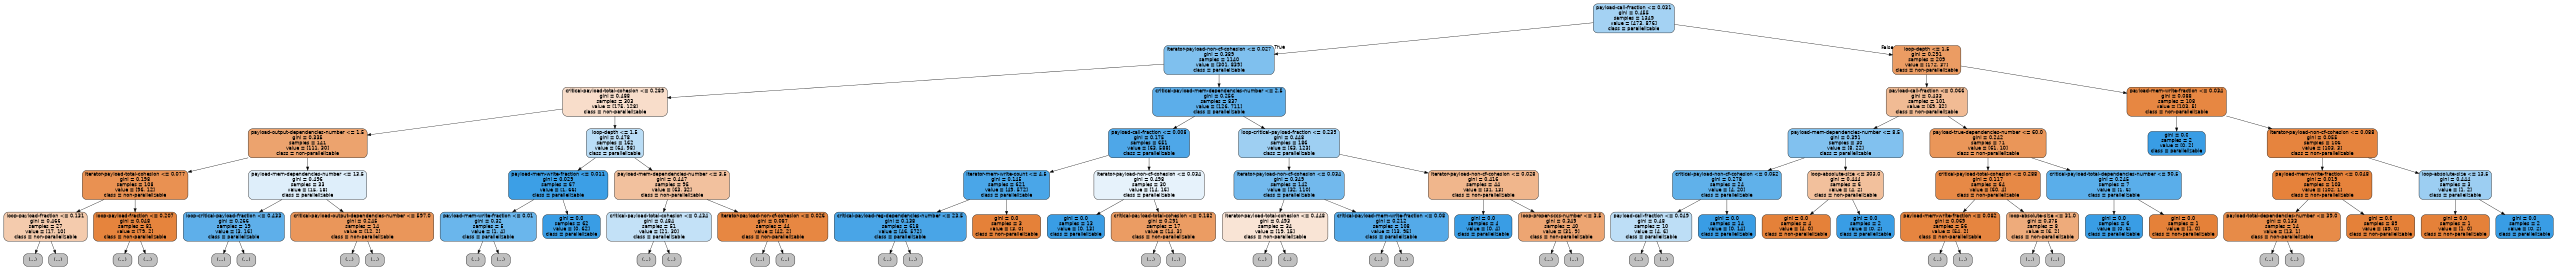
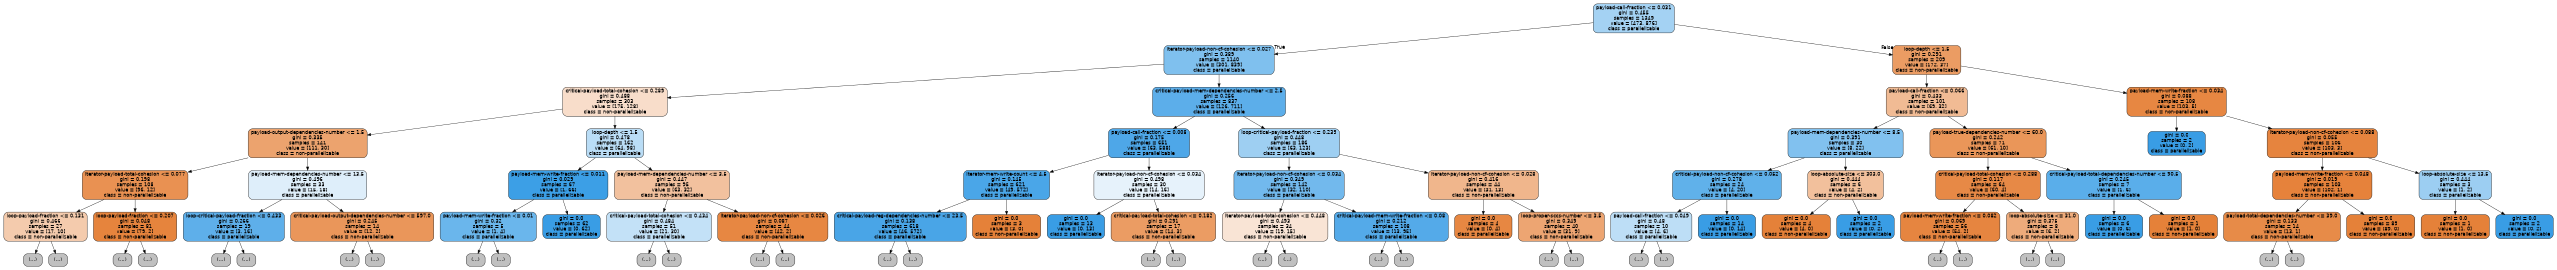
(1483, 227) -> (1483, 227)
